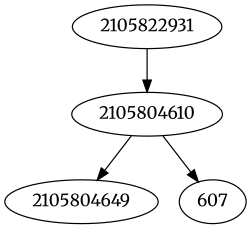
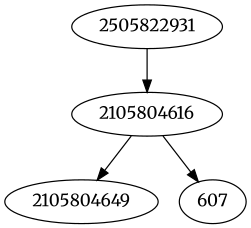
(147, 27) -> (147, 27)
(147, 114) -> (147, 114)
